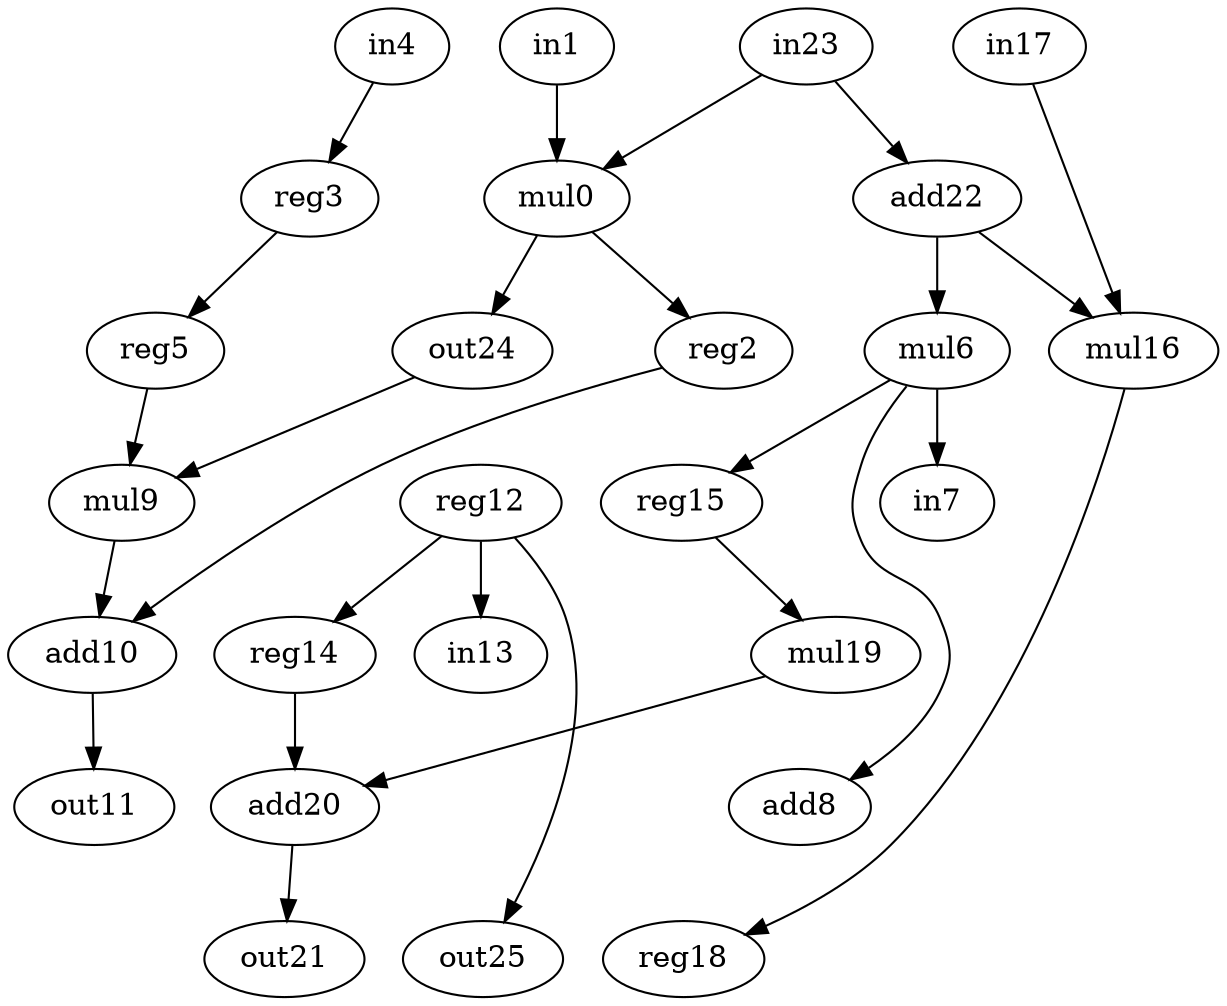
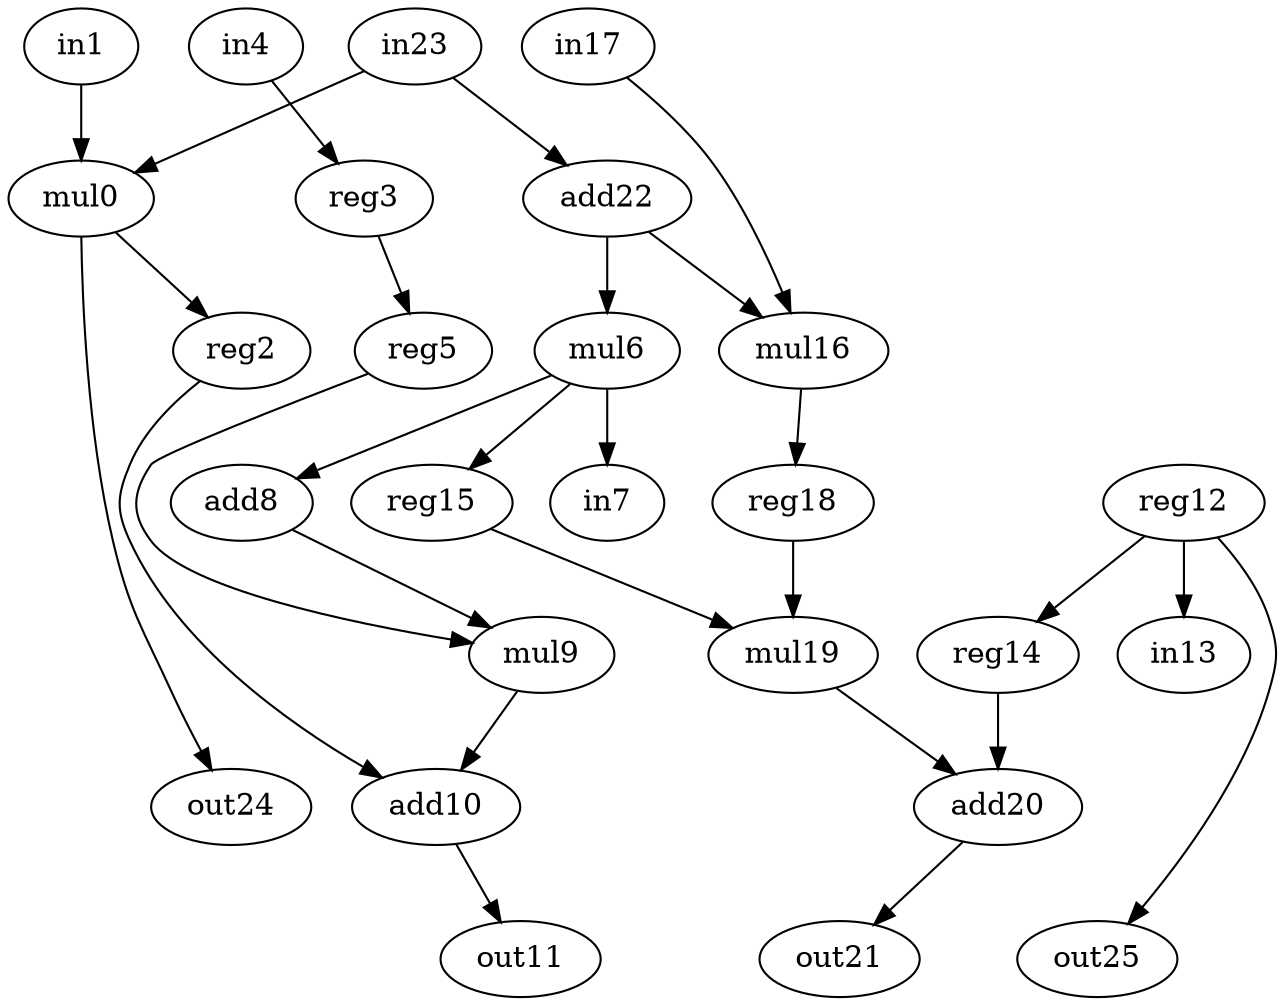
(306, 423) -> (382, 574)
none -> (793, 568)
